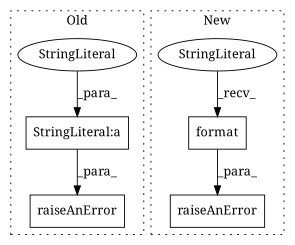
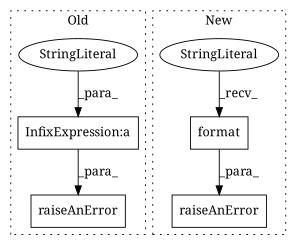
(77, 133) -> (78, 133)
